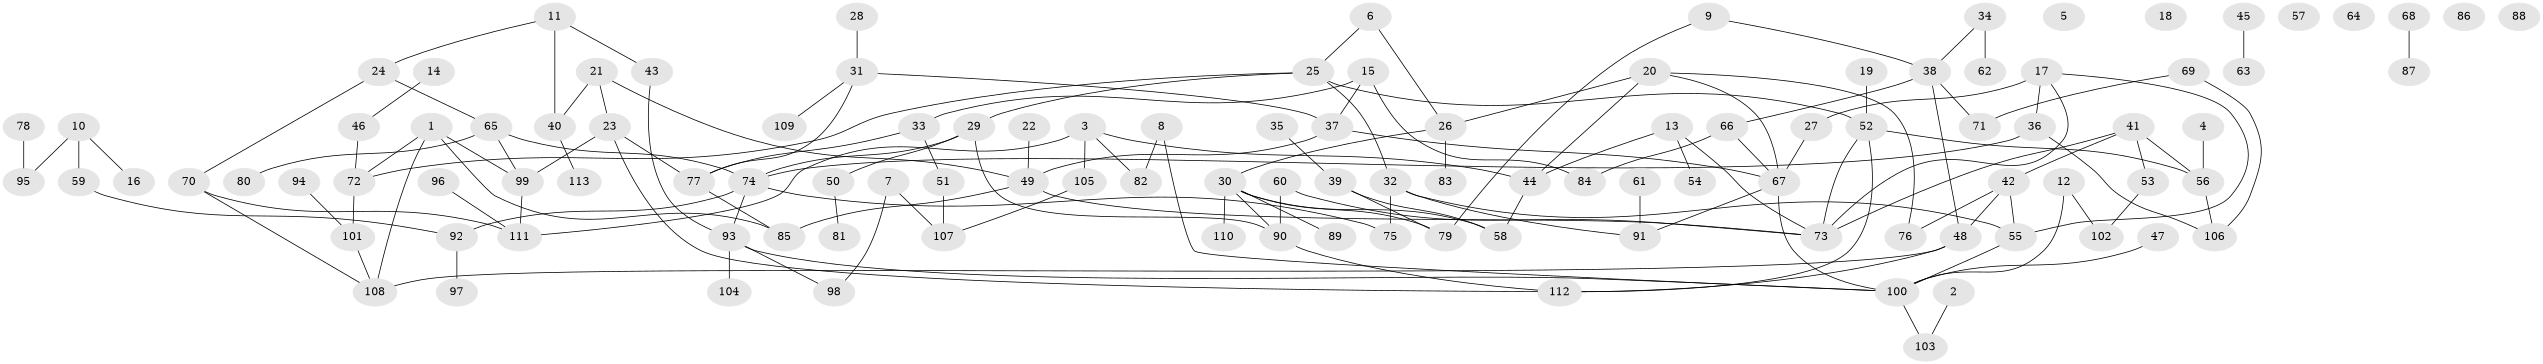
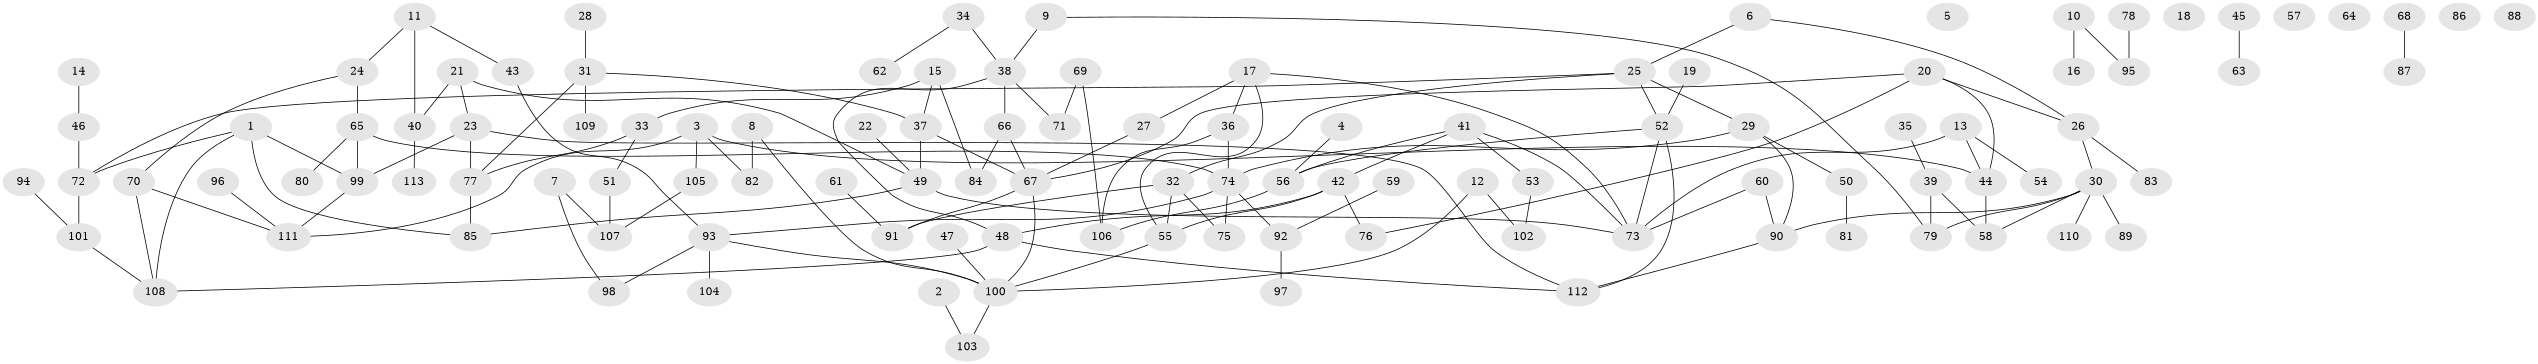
(79, 155) -> none
